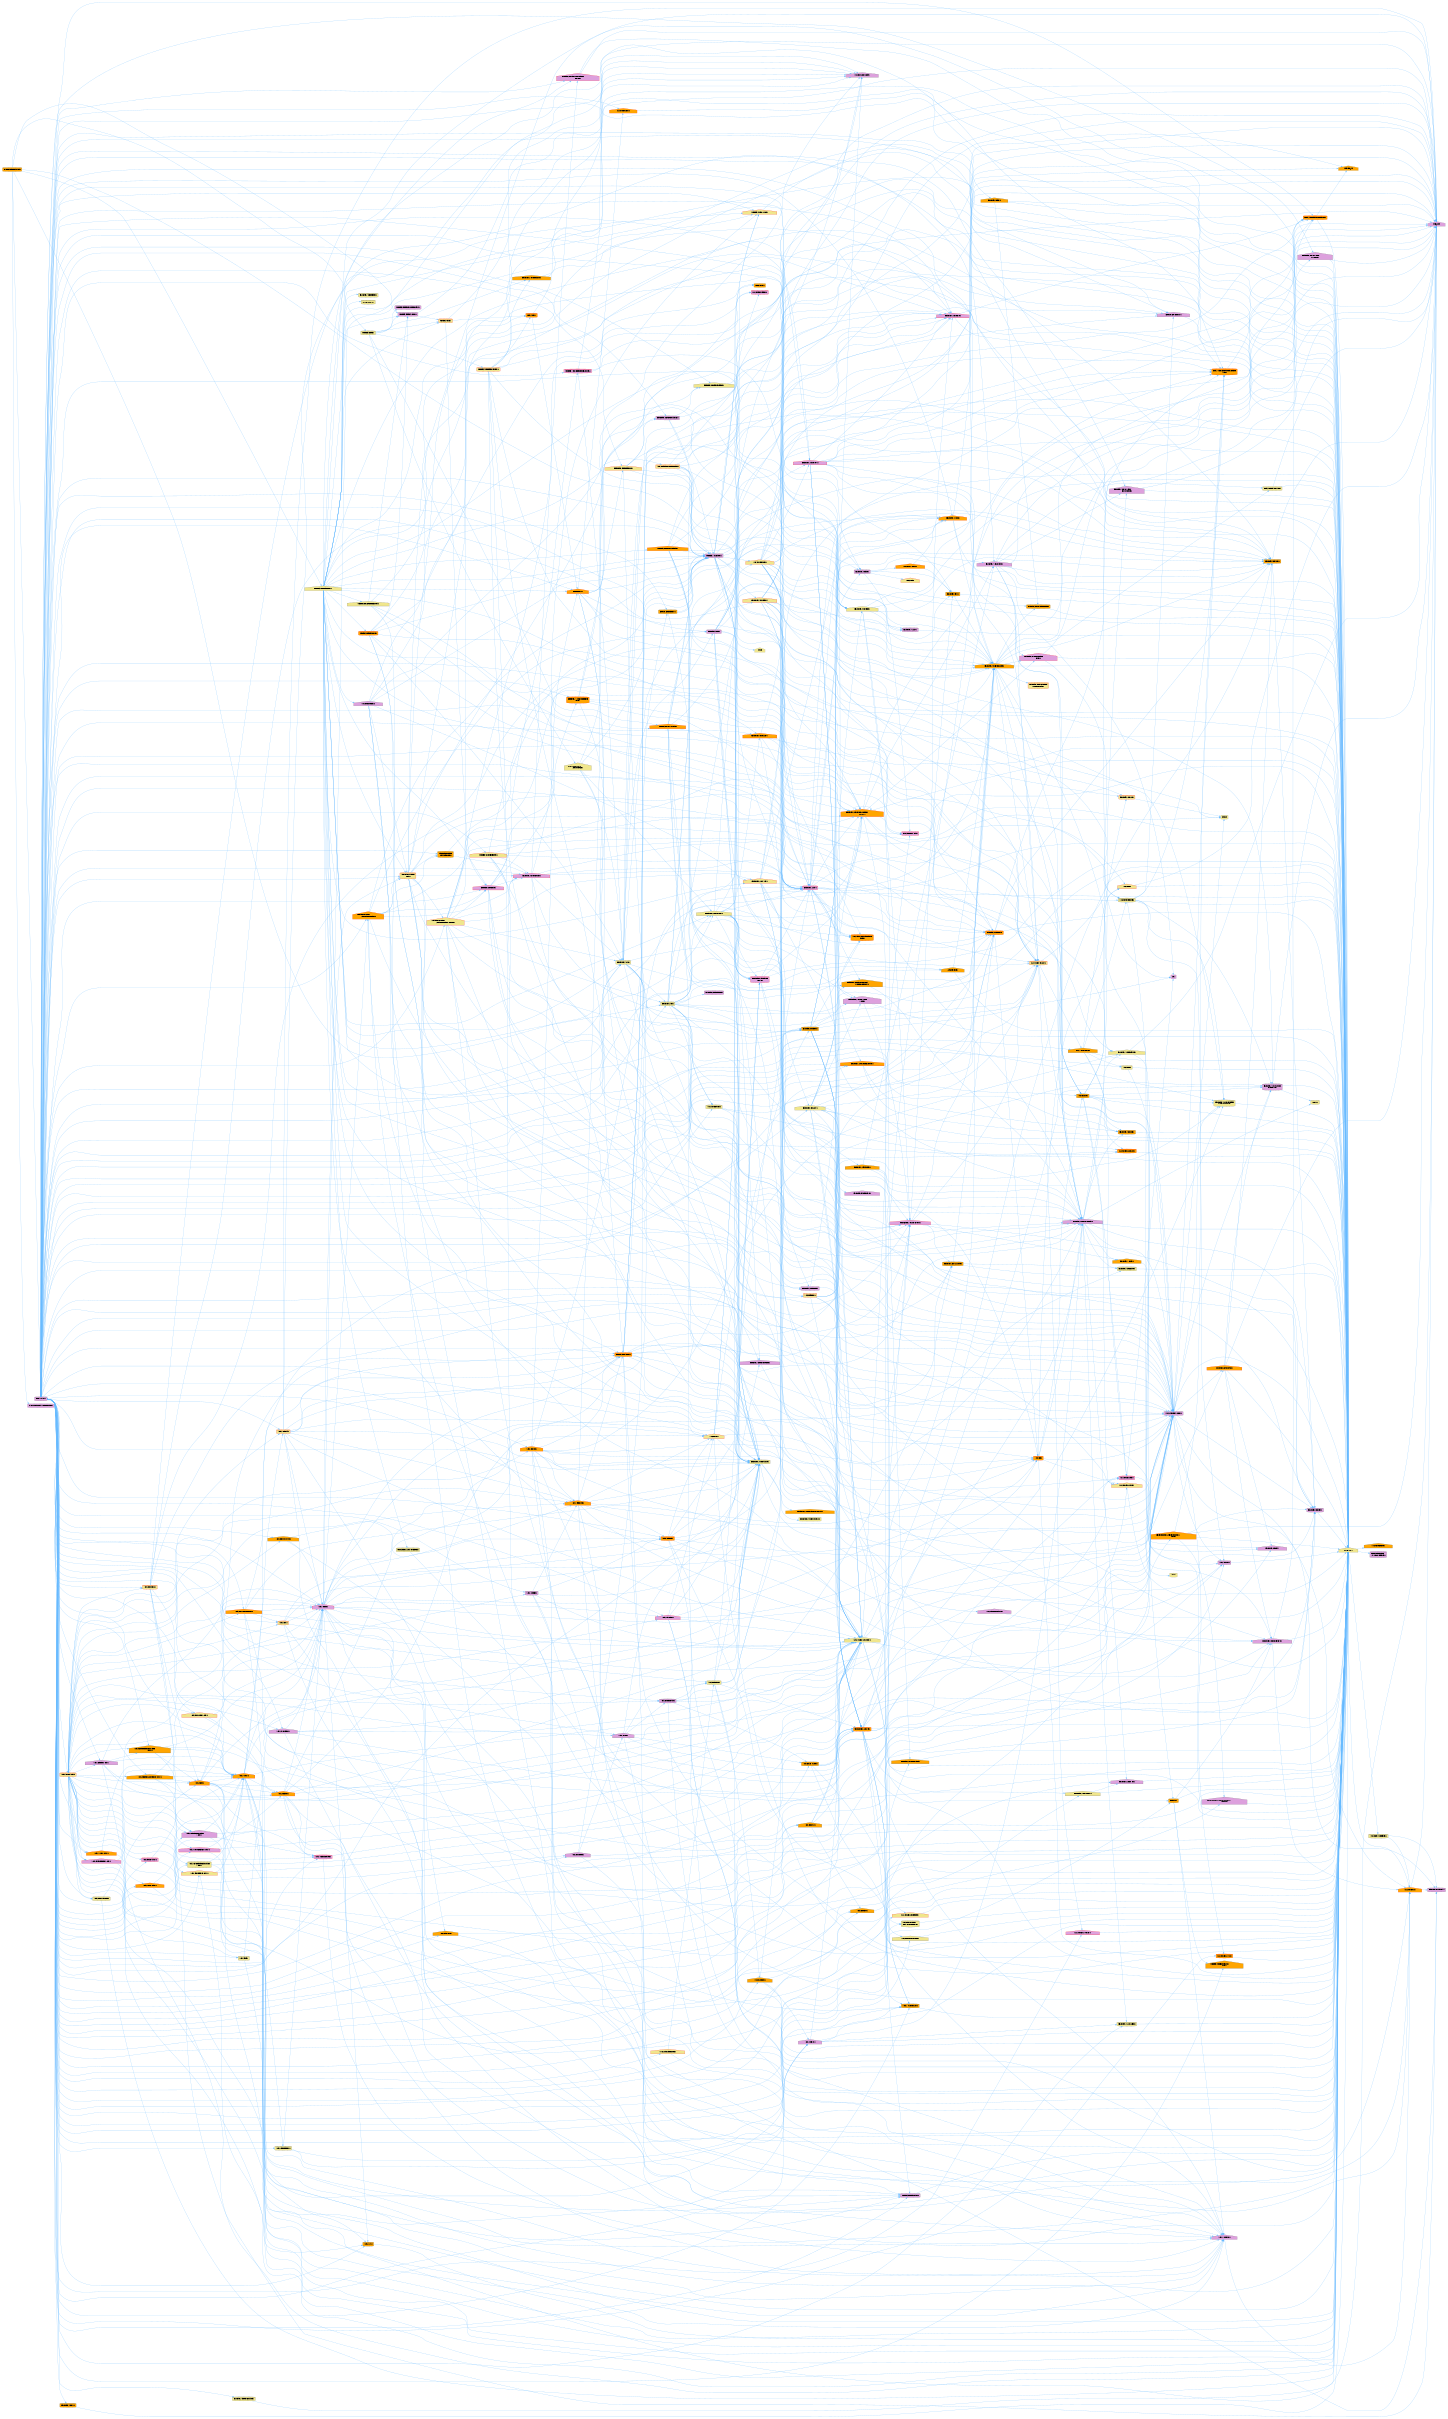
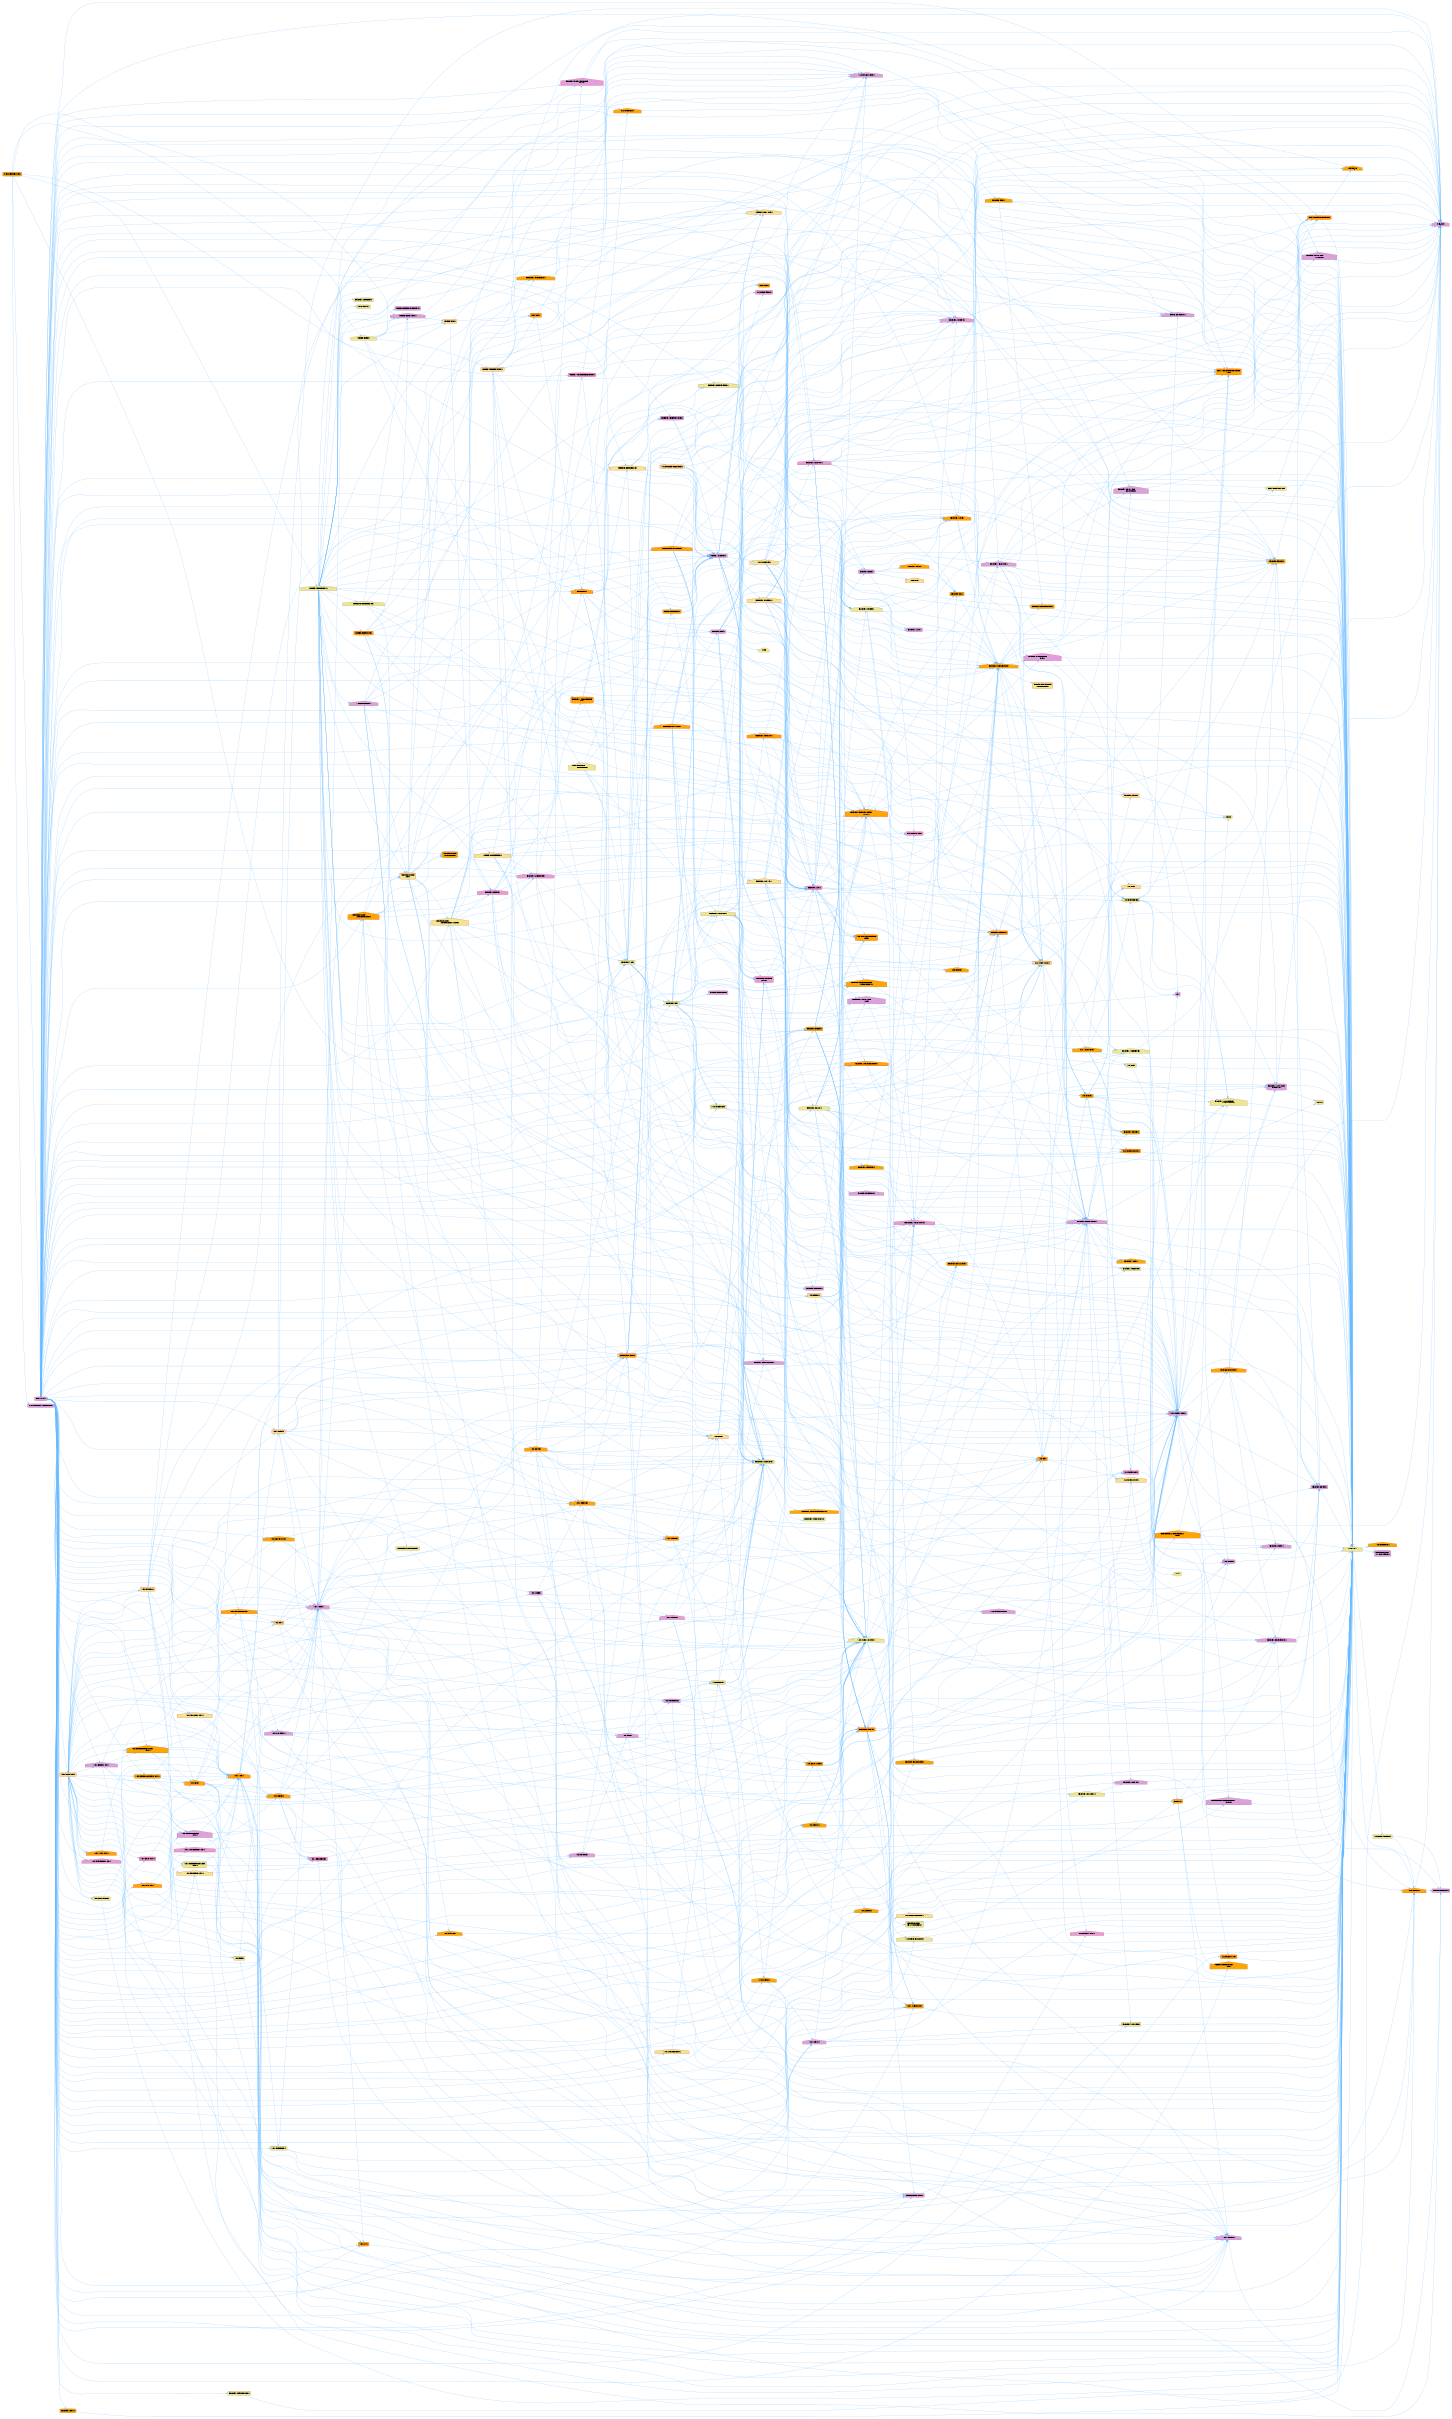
(408, 314) -> (408, 316)
(368, 333) -> (364, 338)
(1224, 1103) -> (1229, 1102)
(150, 1777) -> (148, 1776)
